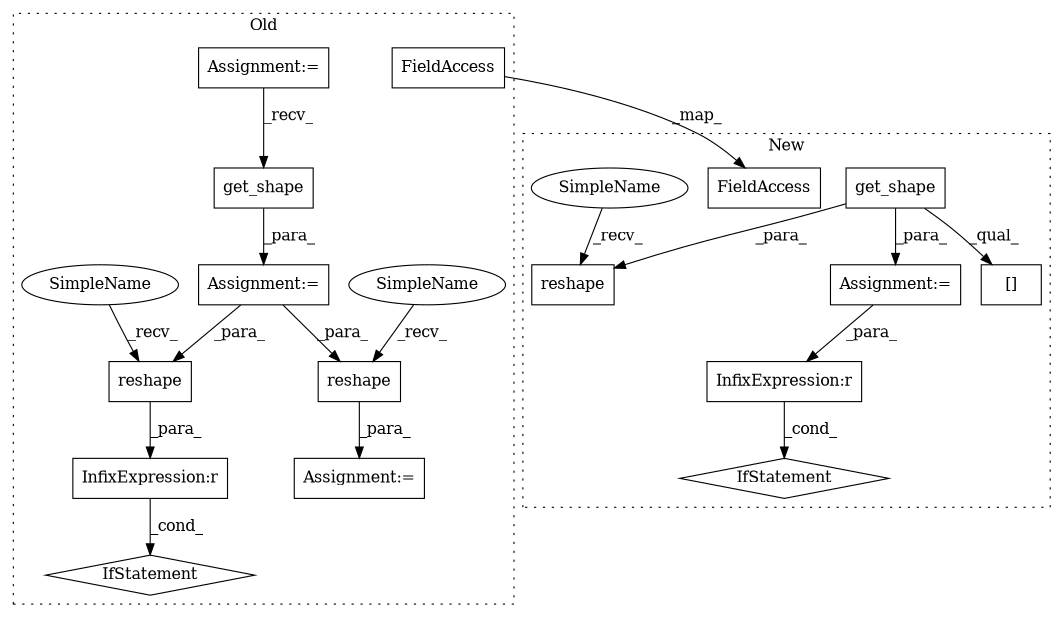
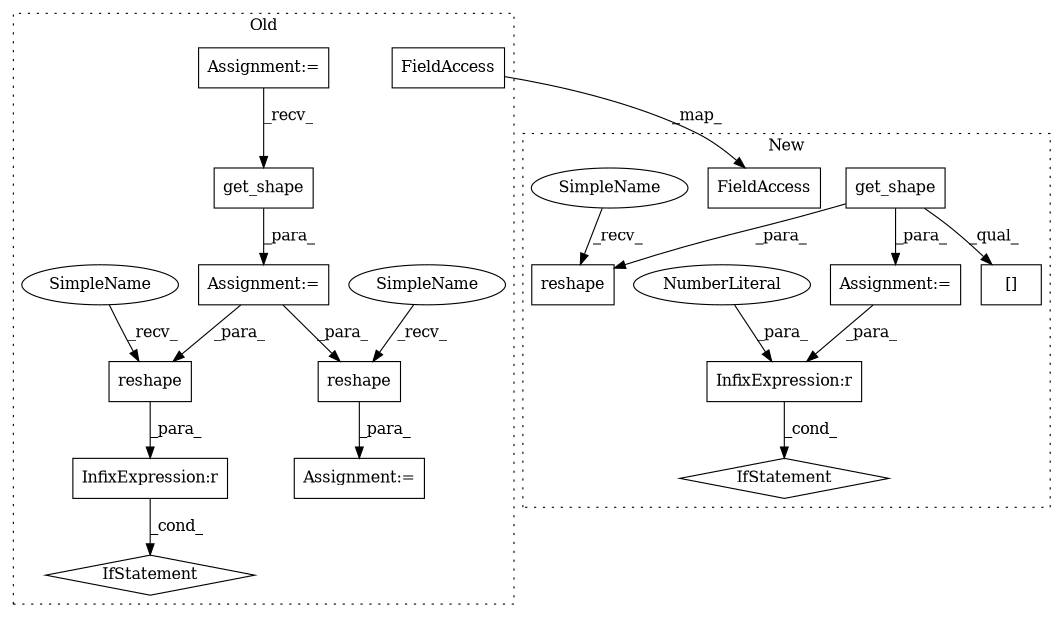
none -> (722, 285)
